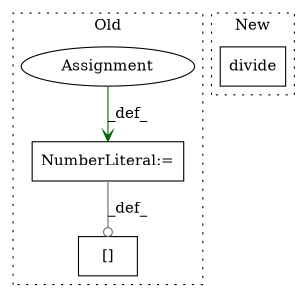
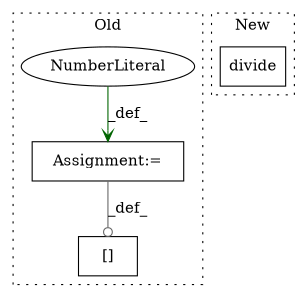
(108, 67) -> (108, 67)
(108, 161) -> (108, 161)
